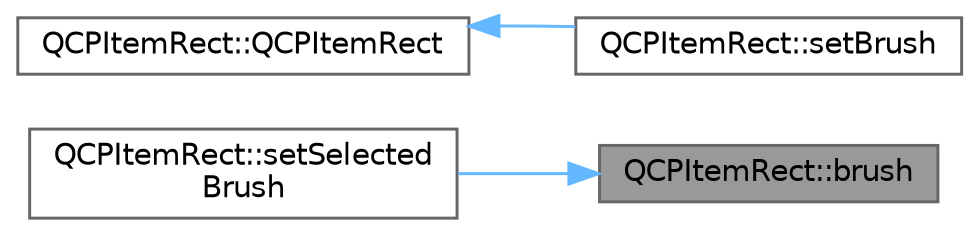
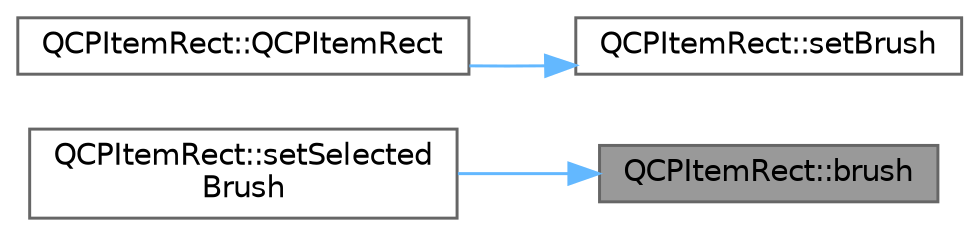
(537, 26) -> (507, 66)
